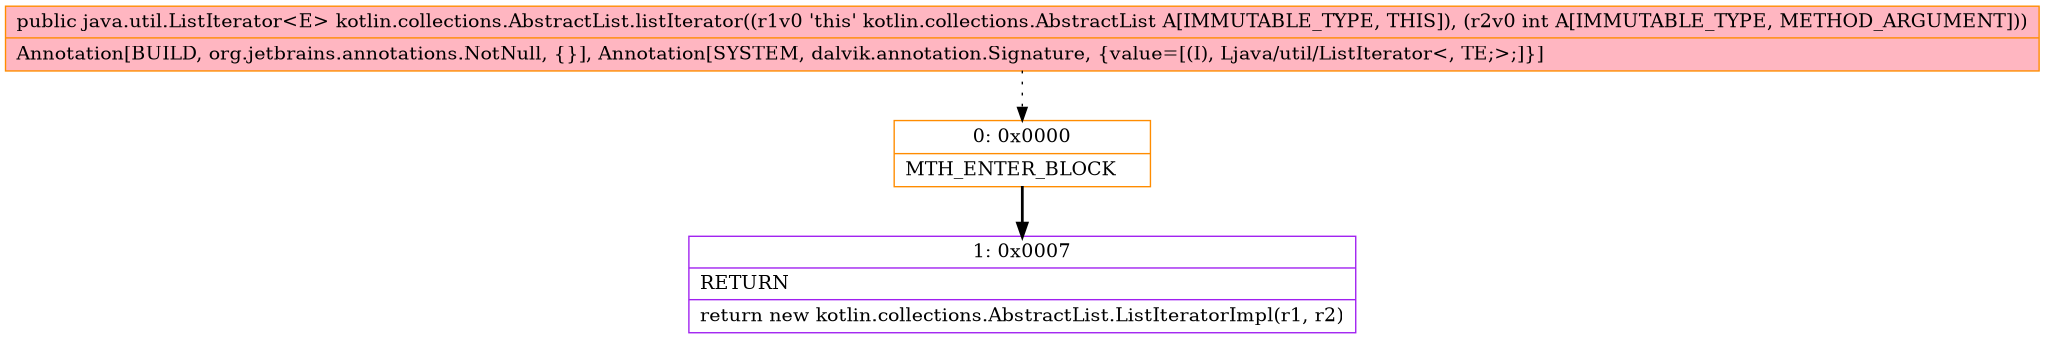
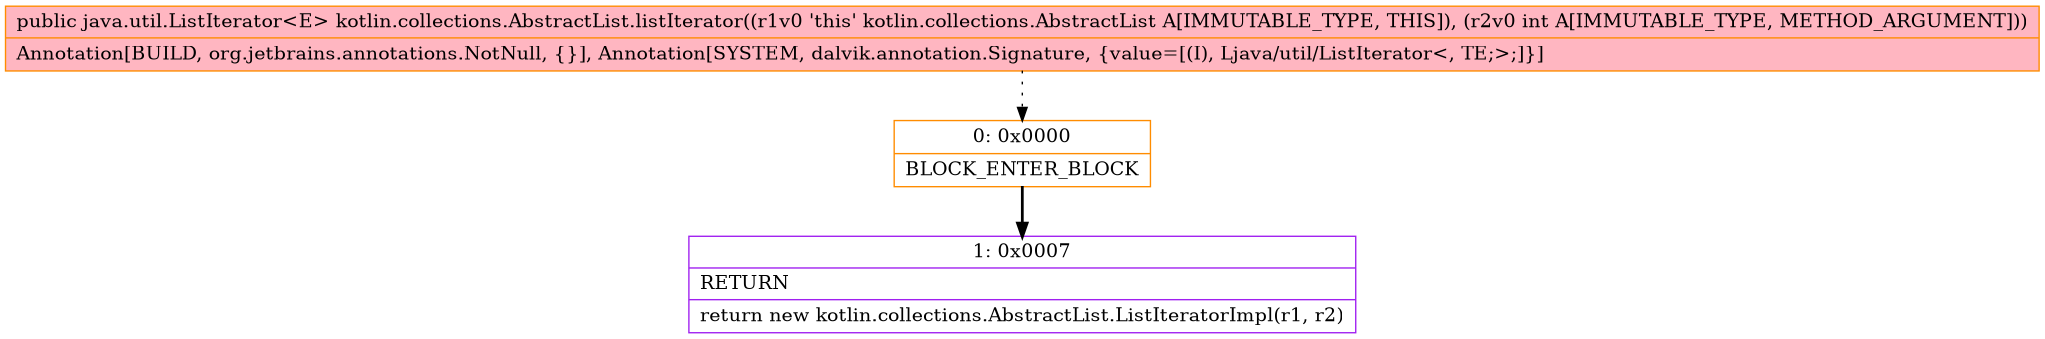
(1011, 169) -> (1022, 169)
